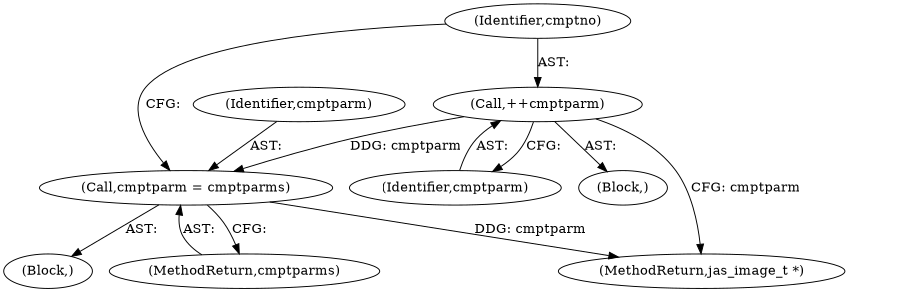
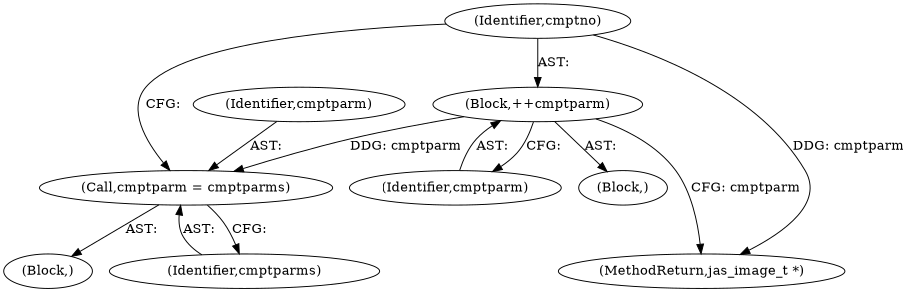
(538, 104) -> (538, 104)
(439, 229) -> (757, 115)
(245, 271) -> (245, 271)
